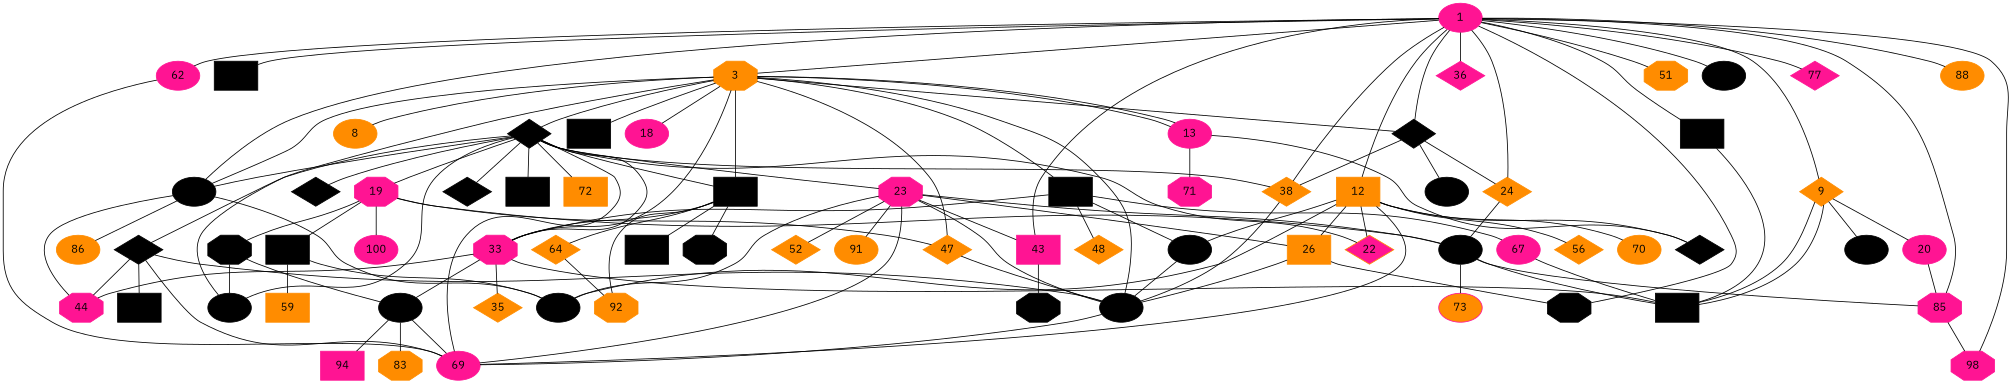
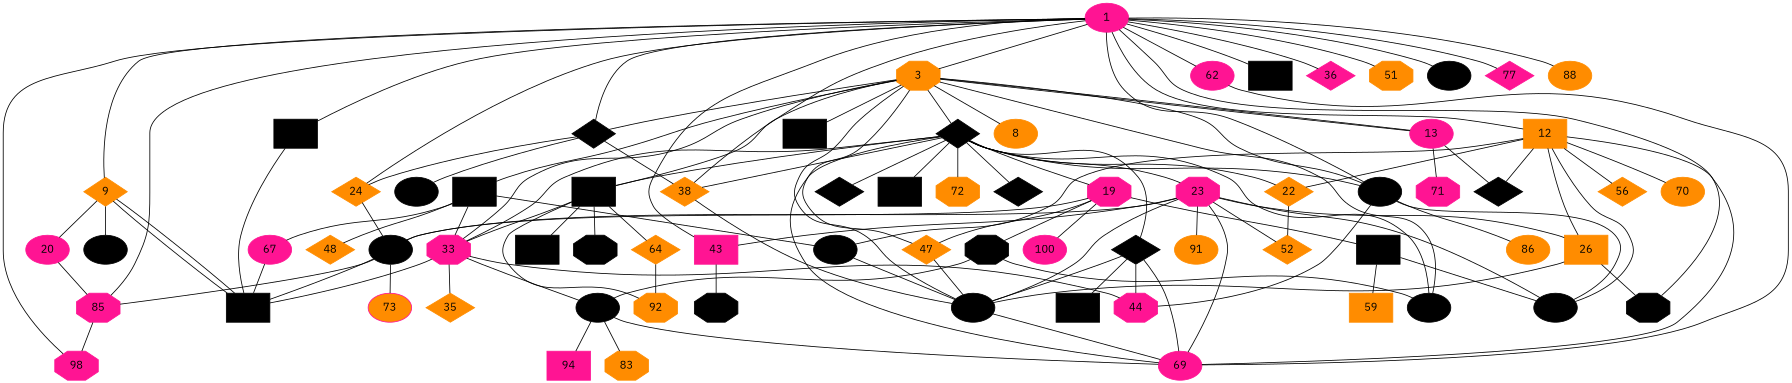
(647, 134) -> none
(586, 192) -> (958, 192)
none -> (1288, 221)
(1369, 250) -> (1289, 192)
